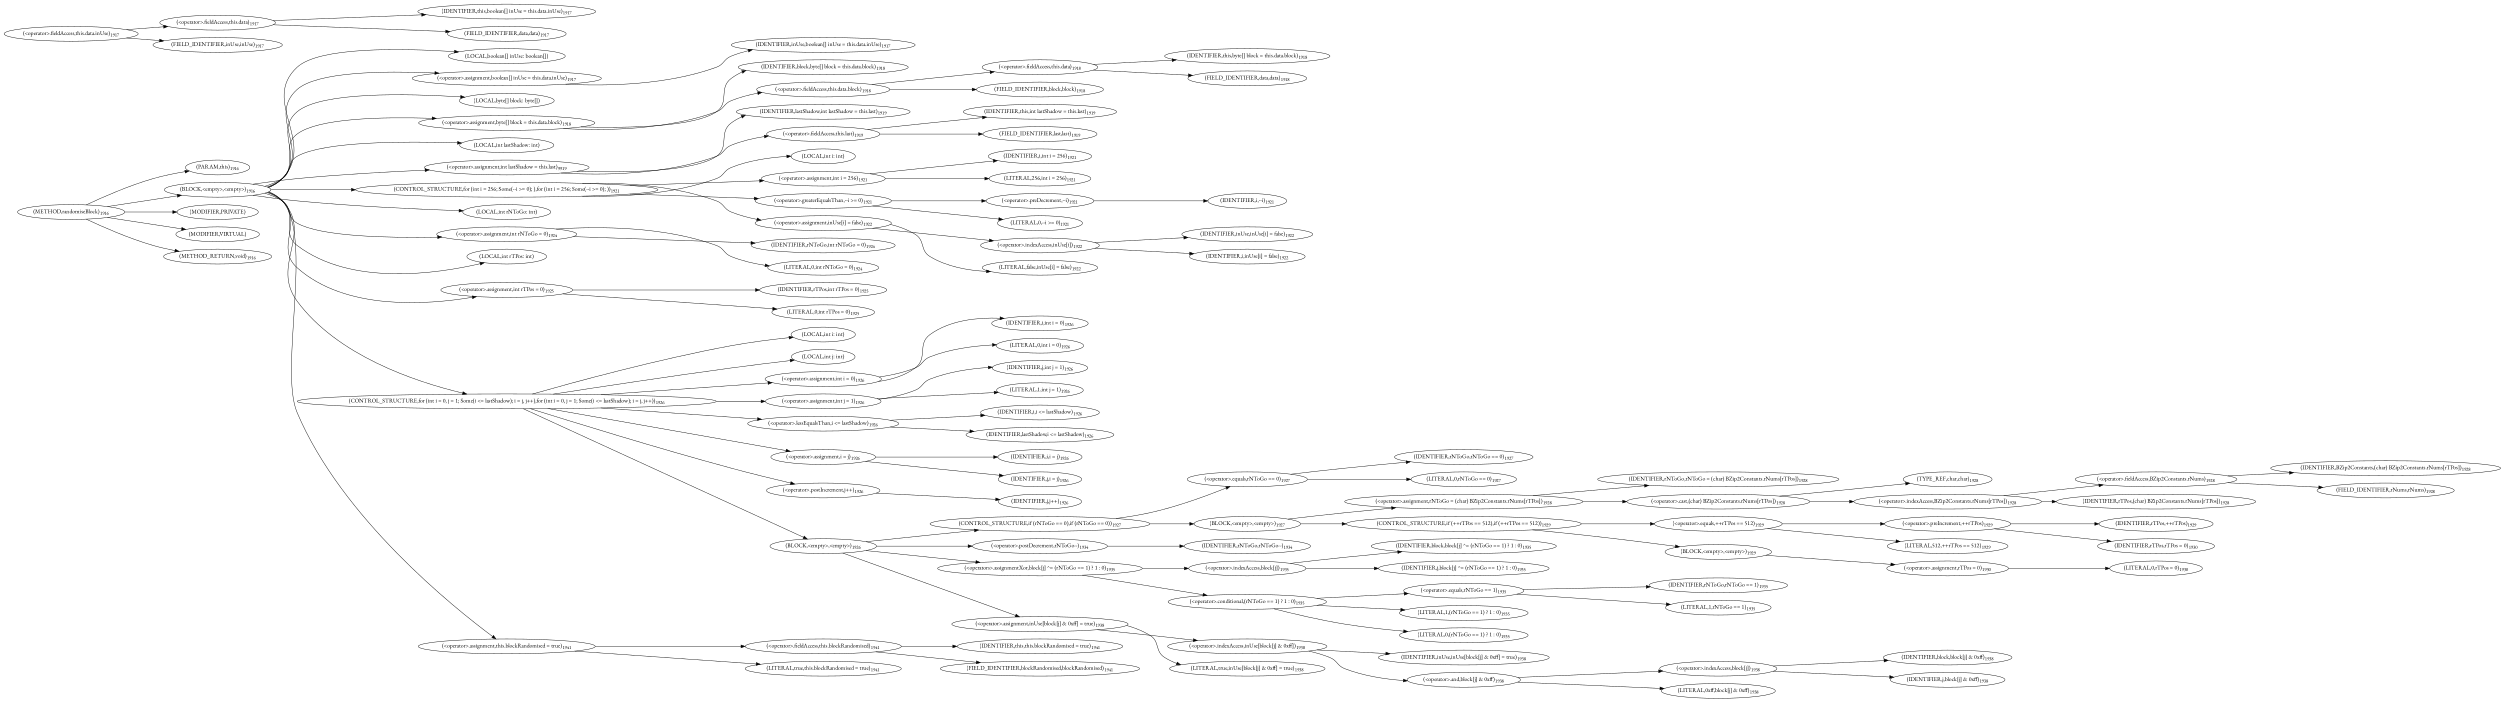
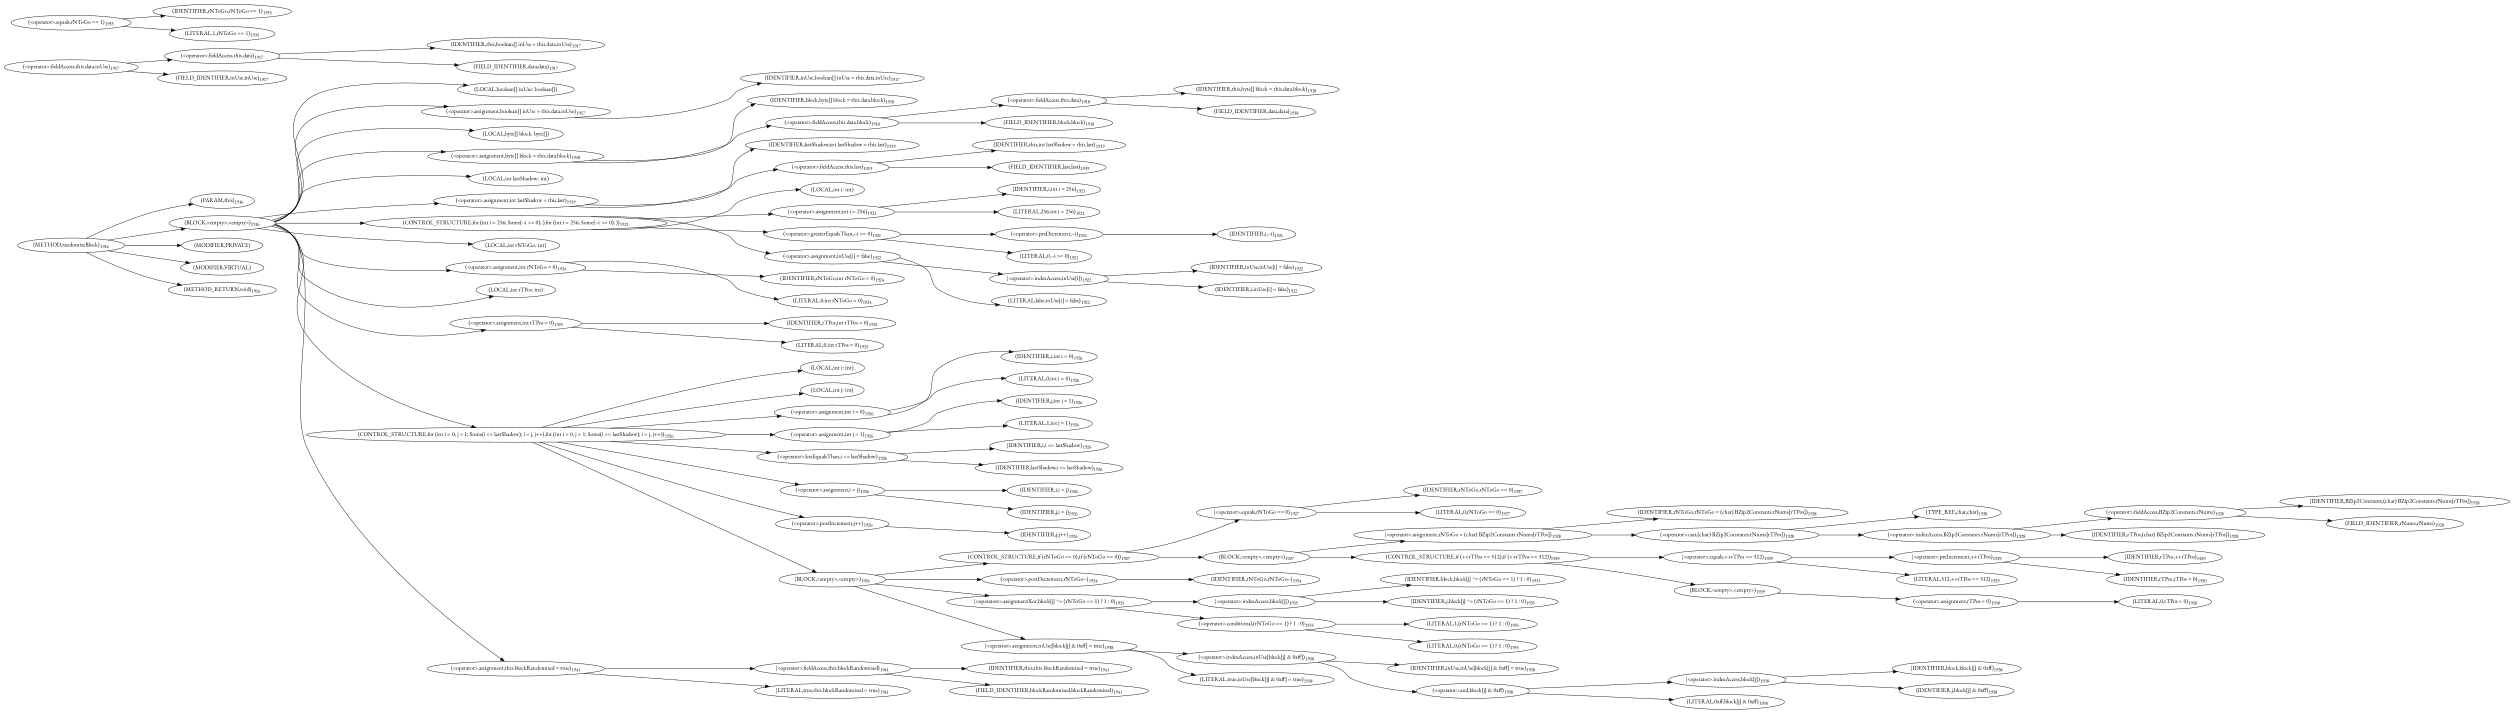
(562, 167) -> (571, 200)
(1360, 596) -> none
